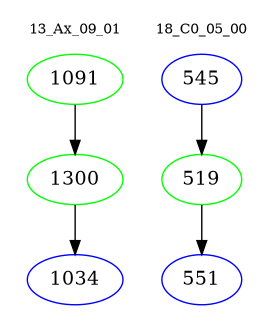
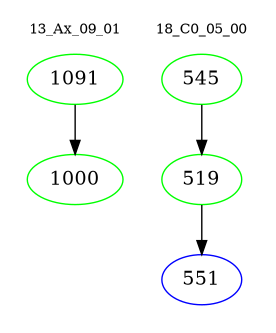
(202, 79) -> (202, 79)
(75, 180) -> (75, 180)
(75, 280) -> none
